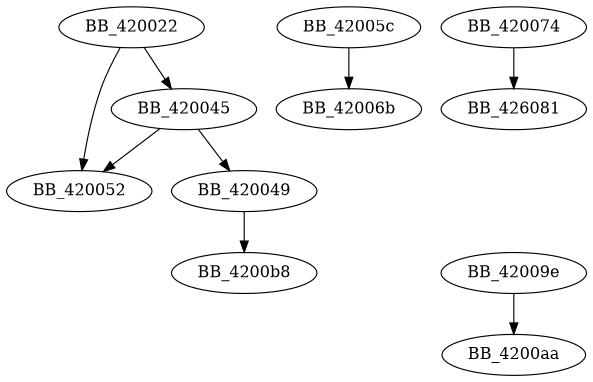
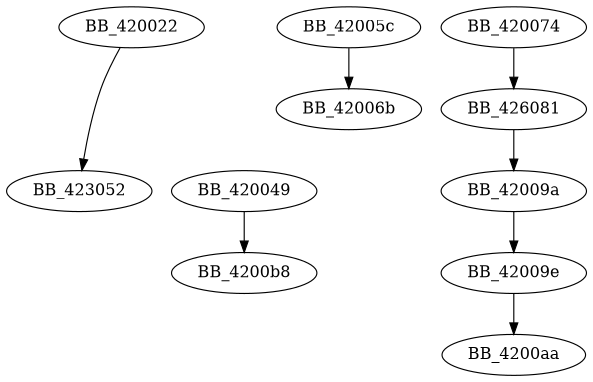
(184, 109) -> none
(79, 191) -> (79, 191)
none -> (514, 191)
